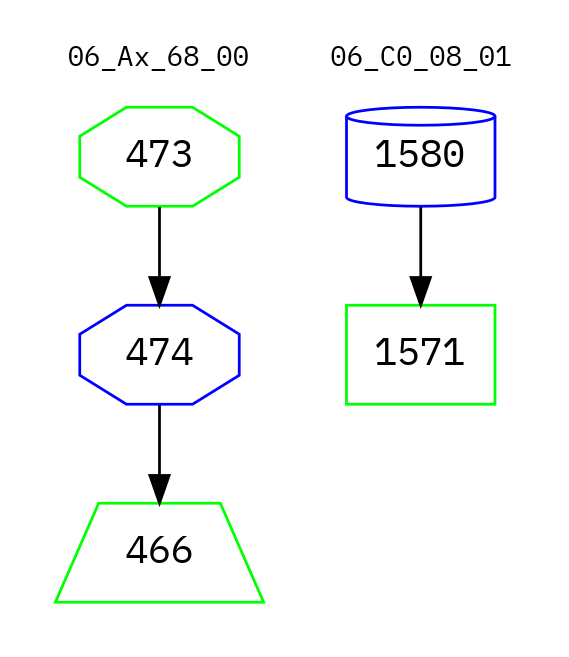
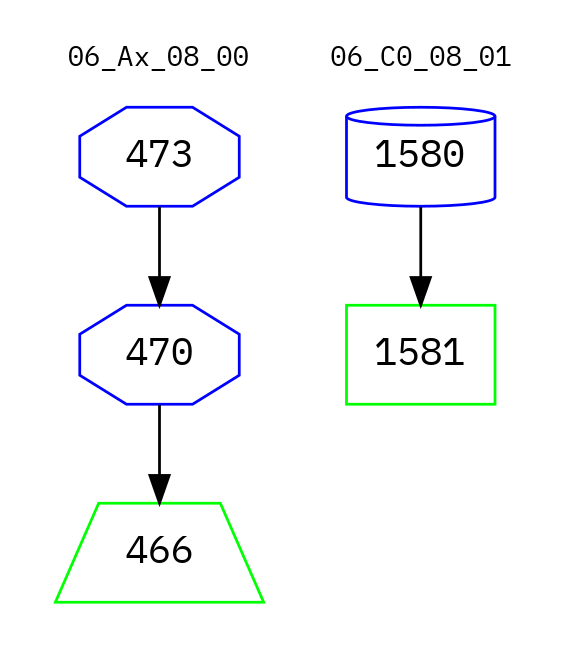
(160, 59) -> (160, 59)
(160, 157) -> (160, 157)
(160, 355) -> (160, 355)
(421, 355) -> (421, 355)
